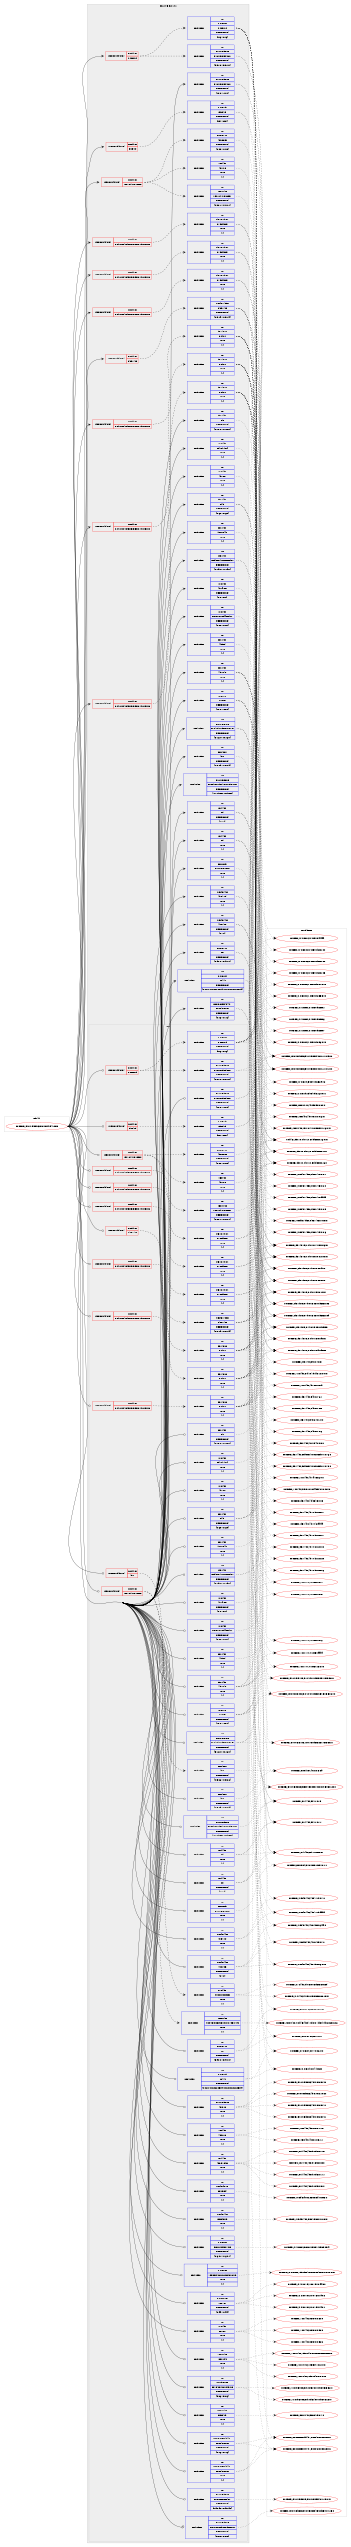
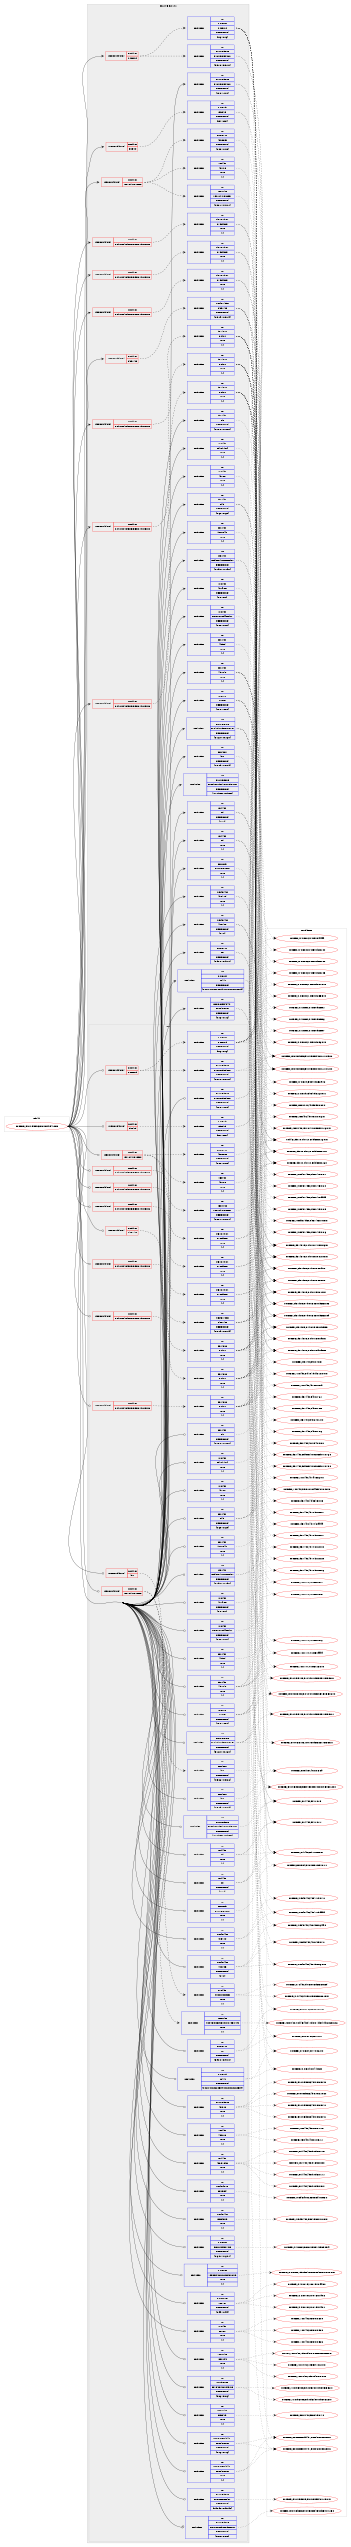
none -> (307, 1714)
(307, 2353) -> (307, 2353)
